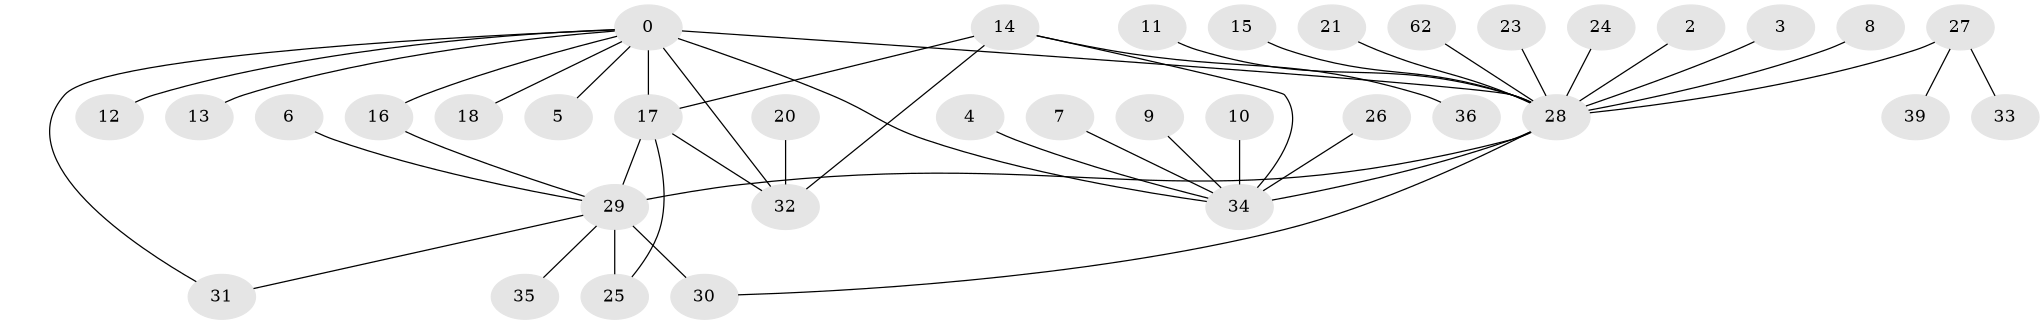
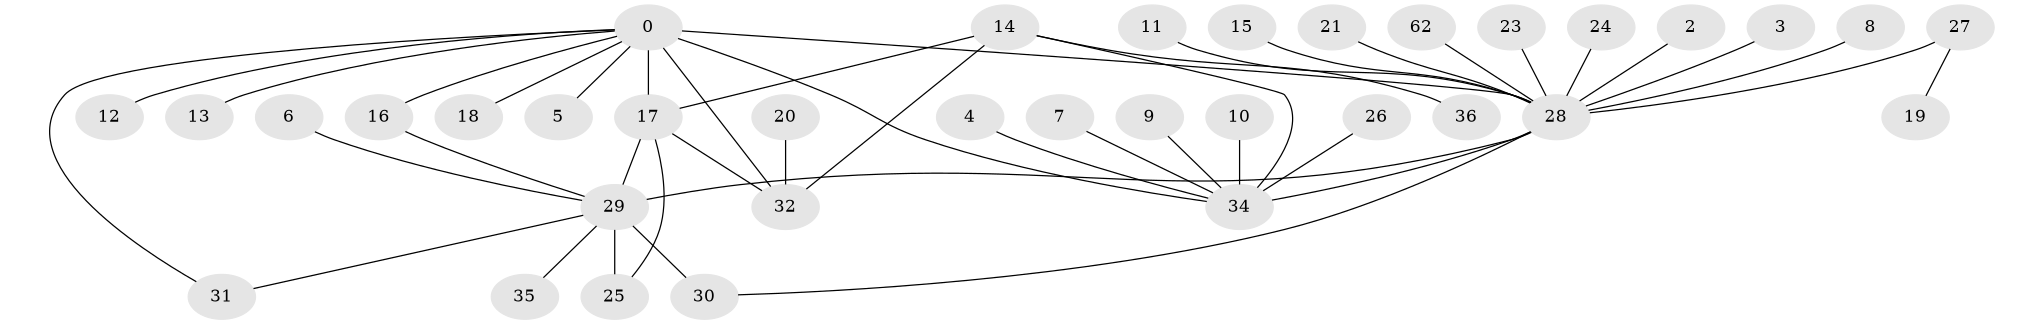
(1916, 117) -> (1916, 117)
(2005, 117) -> none
